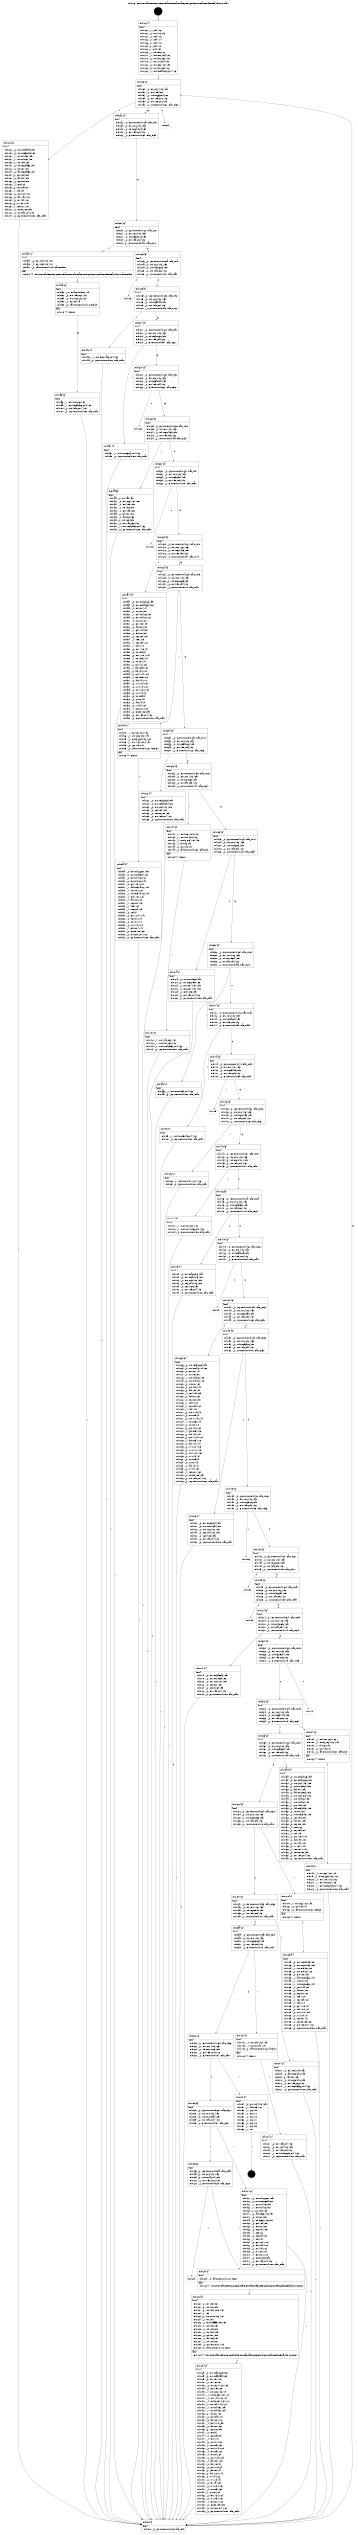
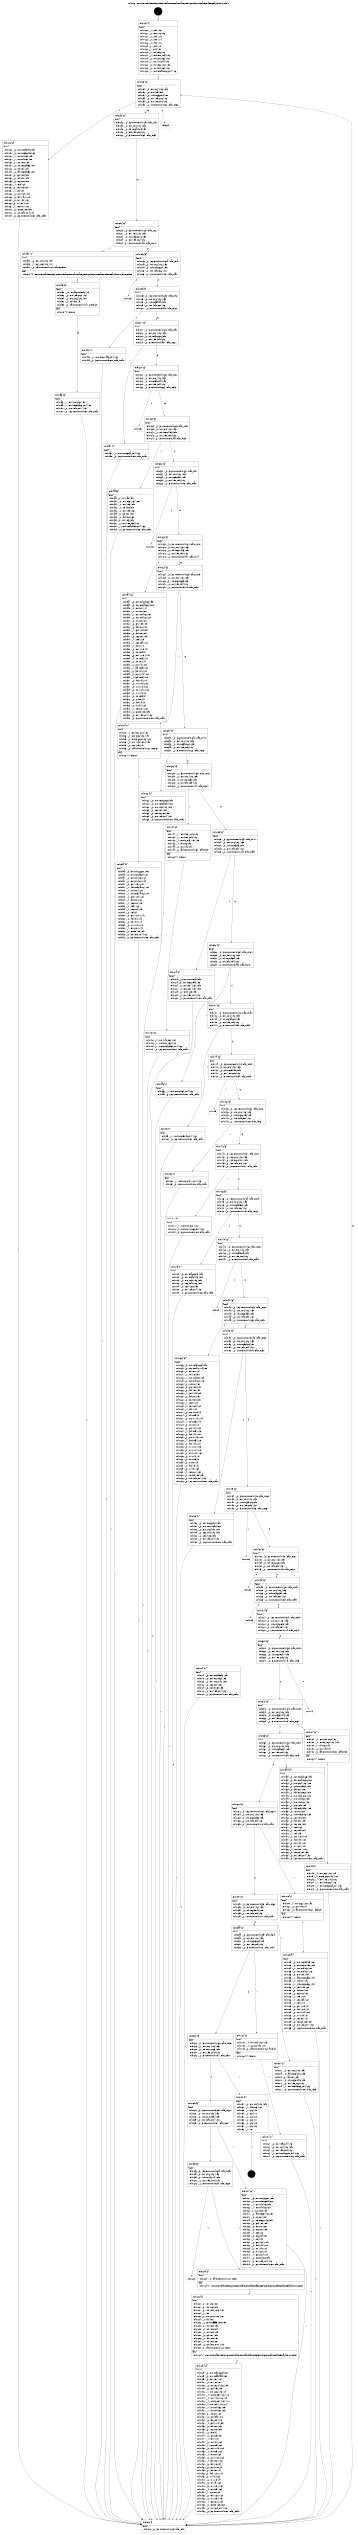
(246, 1649) -> none
